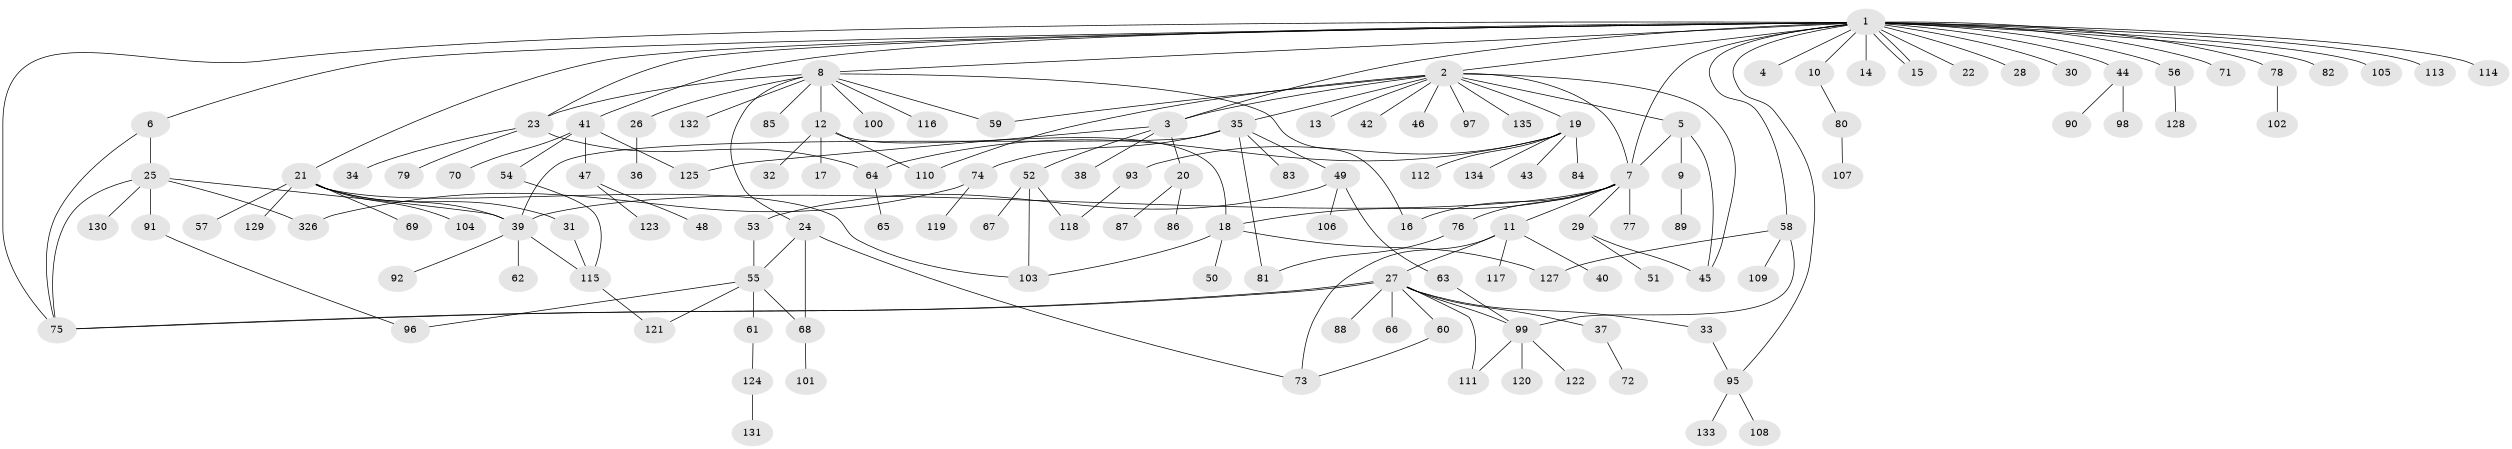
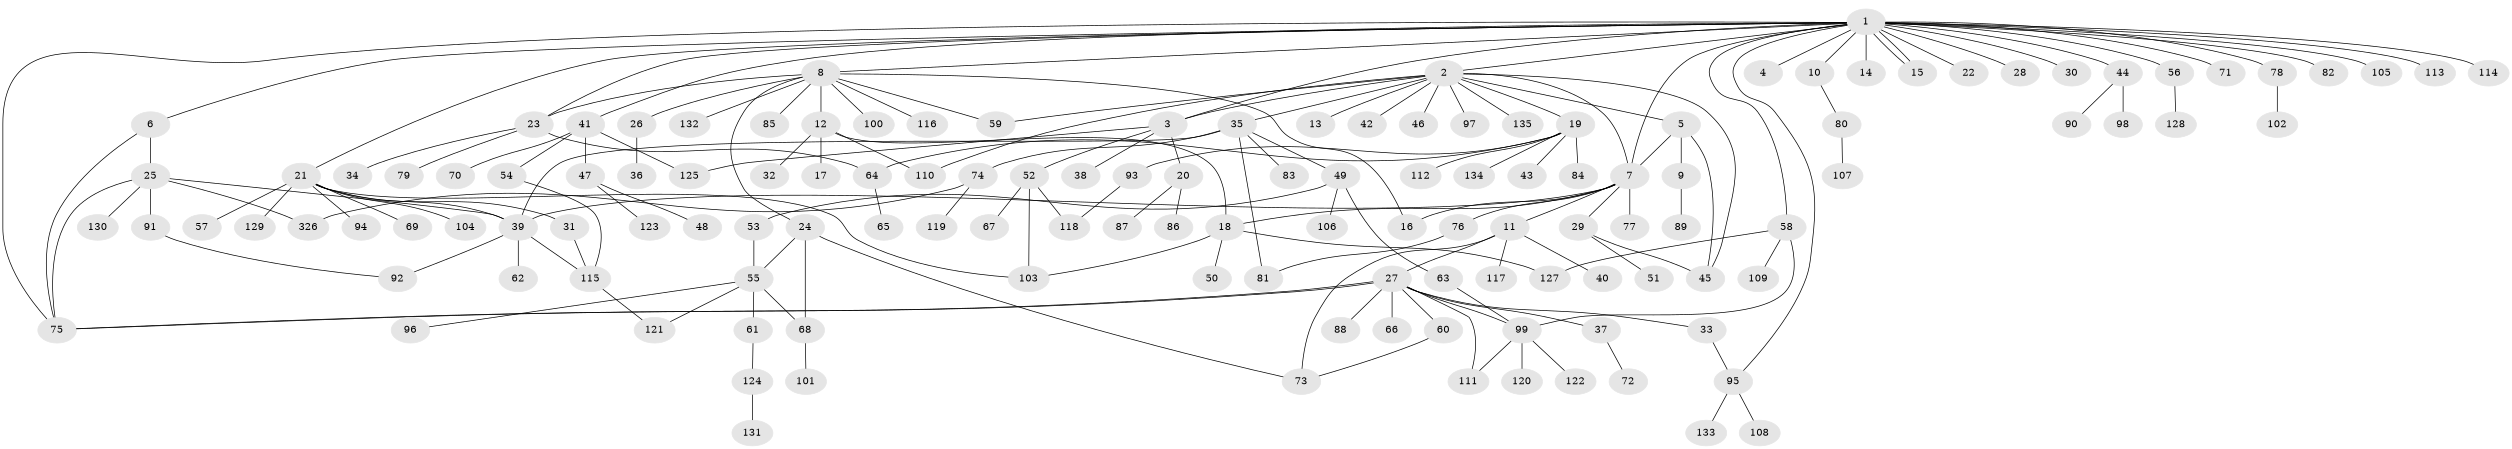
none -> (361, 227)
(279, 281) -> (271, 262)
